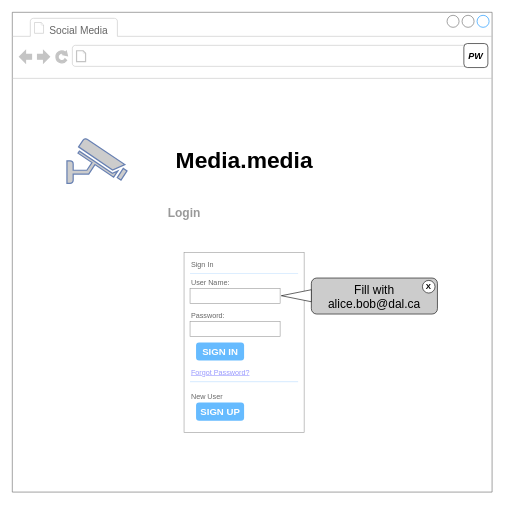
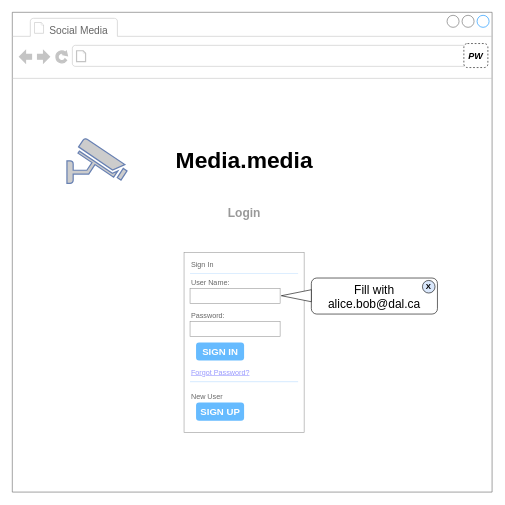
(476, 56) -> (476, 56)
(184, 213) -> (244, 213)
(428, 287) -> (428, 287)
(374, 296) -> (374, 296)
